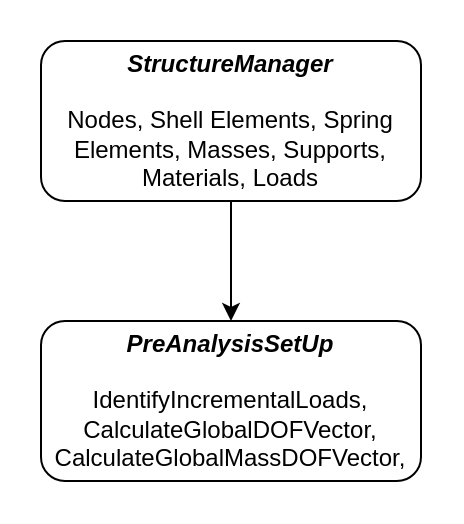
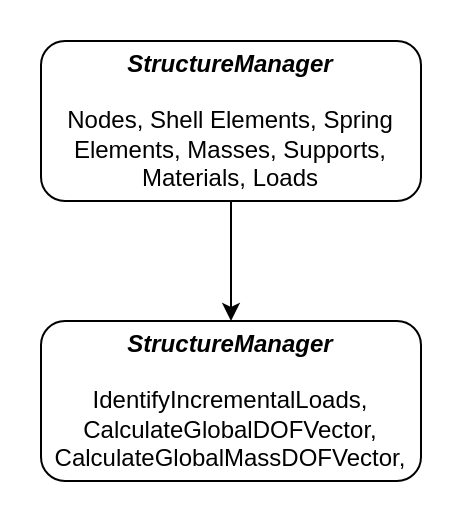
(231, 401) -> (231, 401)
